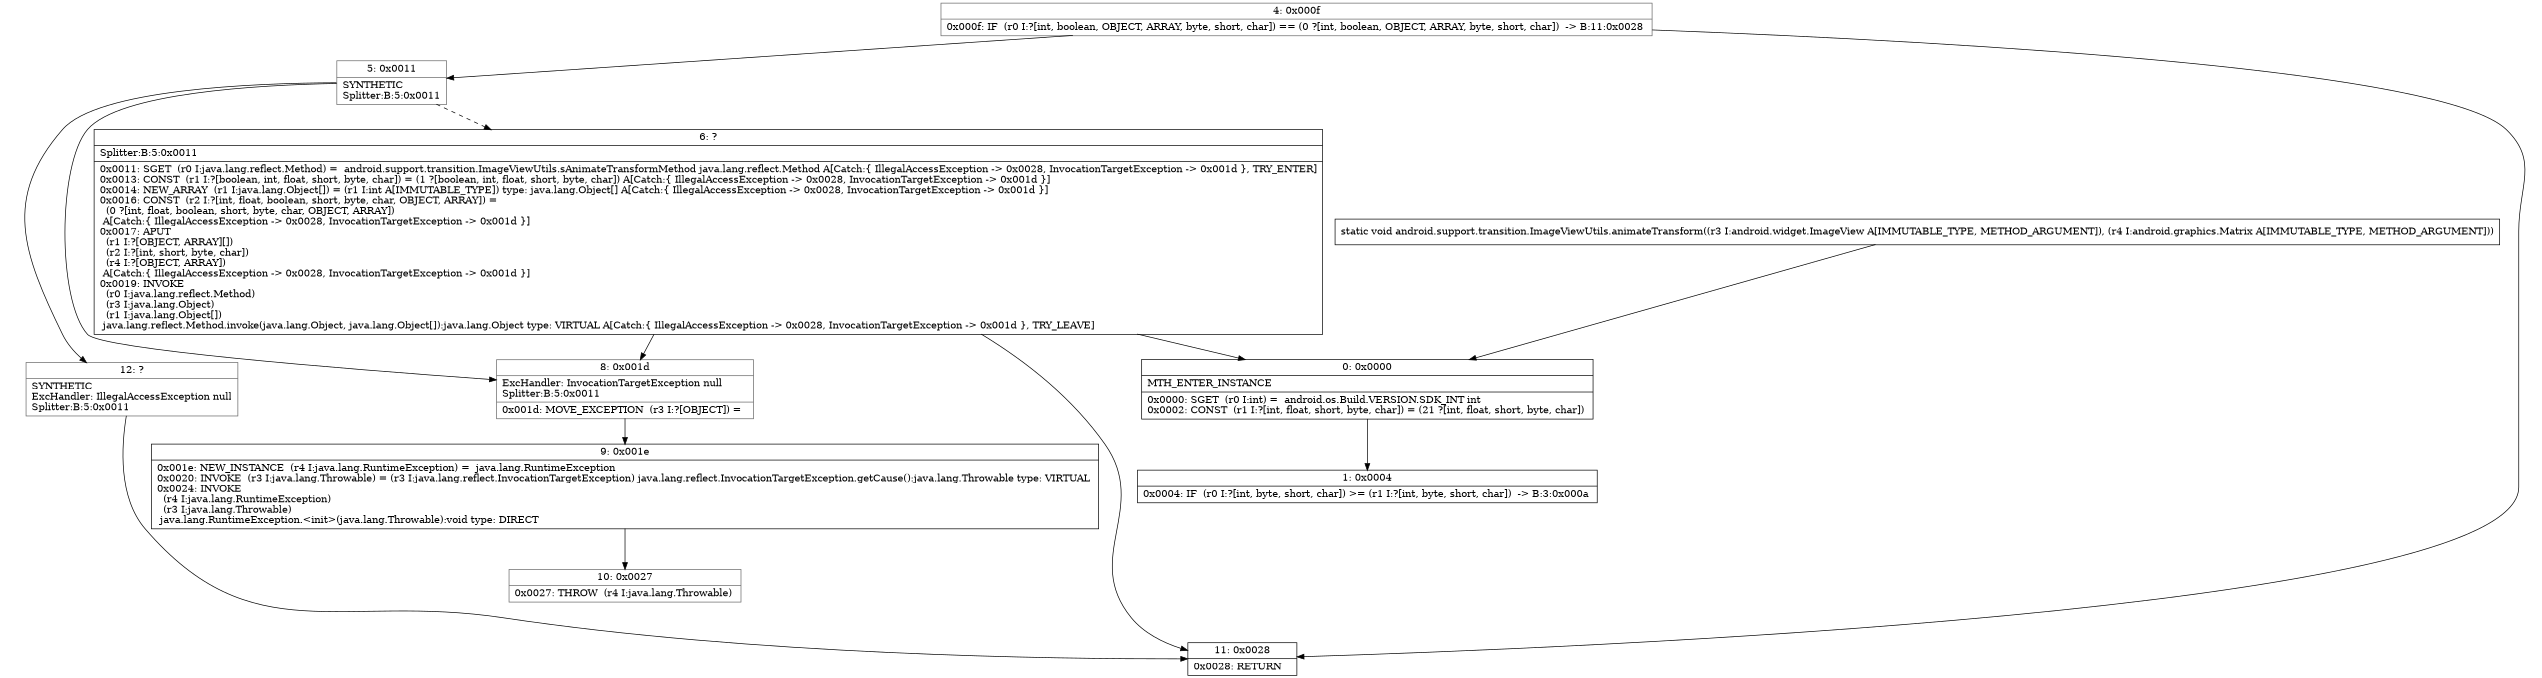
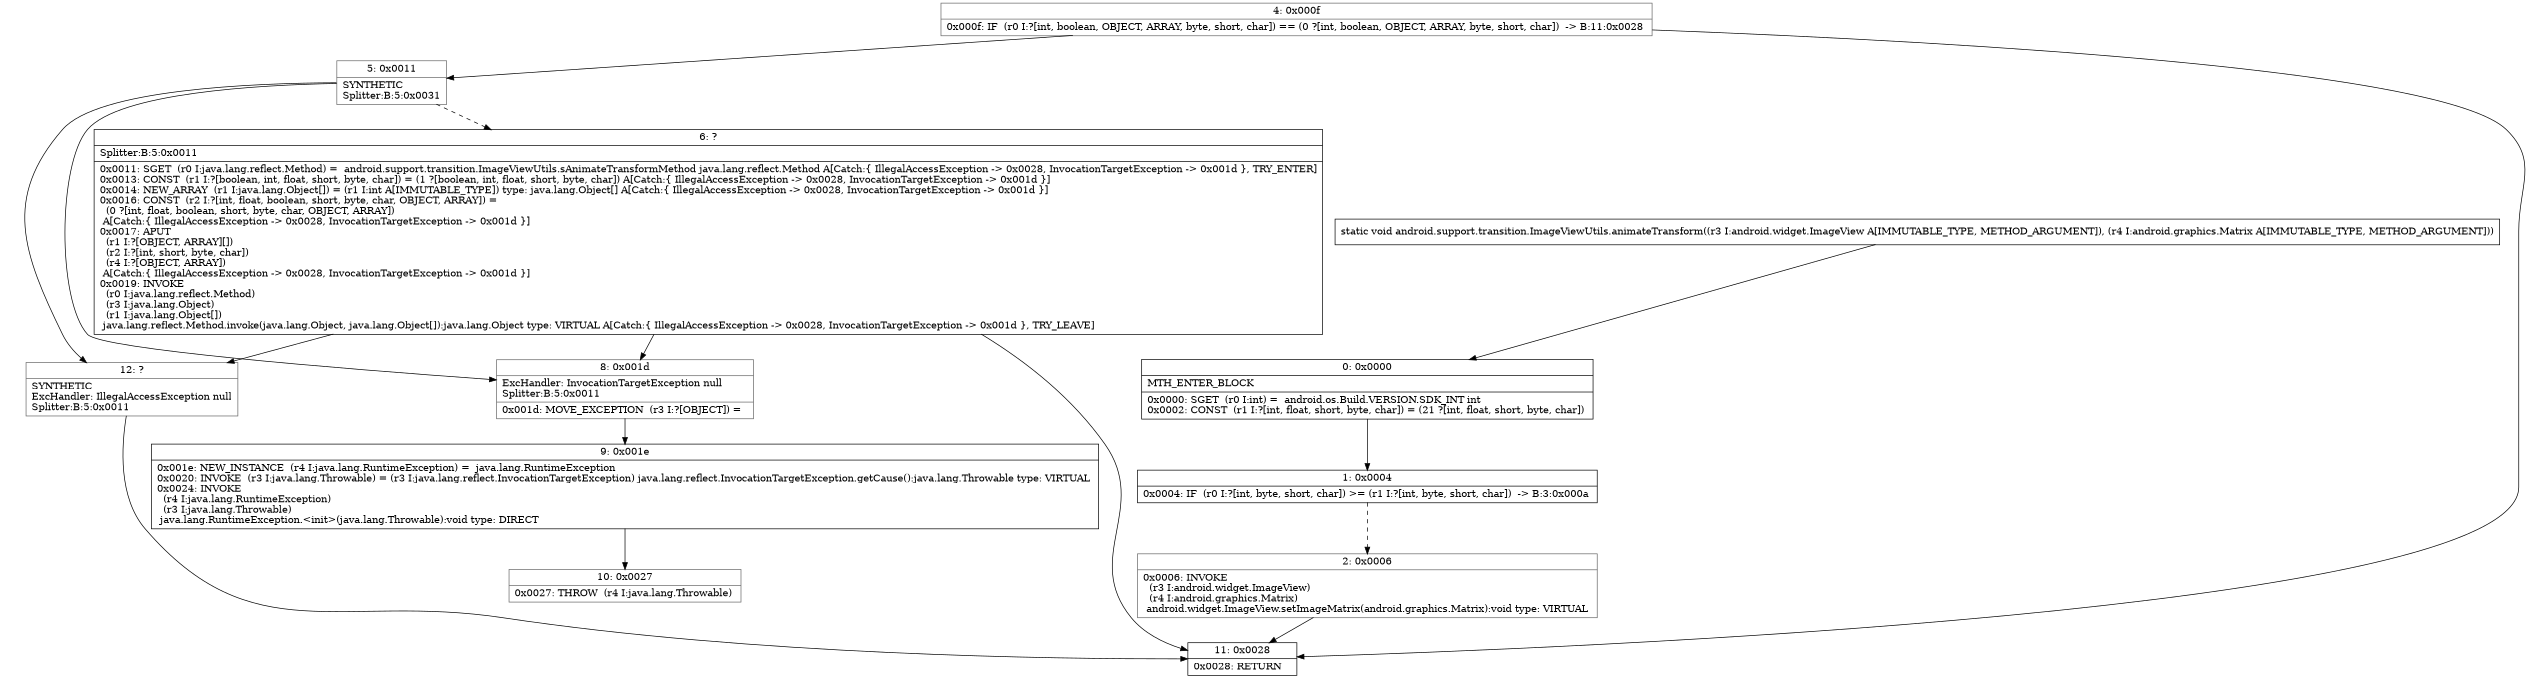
(392, 96) -> (392, 96)
(1188, 346) -> (284, 348)
(1210, 383) -> (1201, 383)
none -> (1367, 586)
